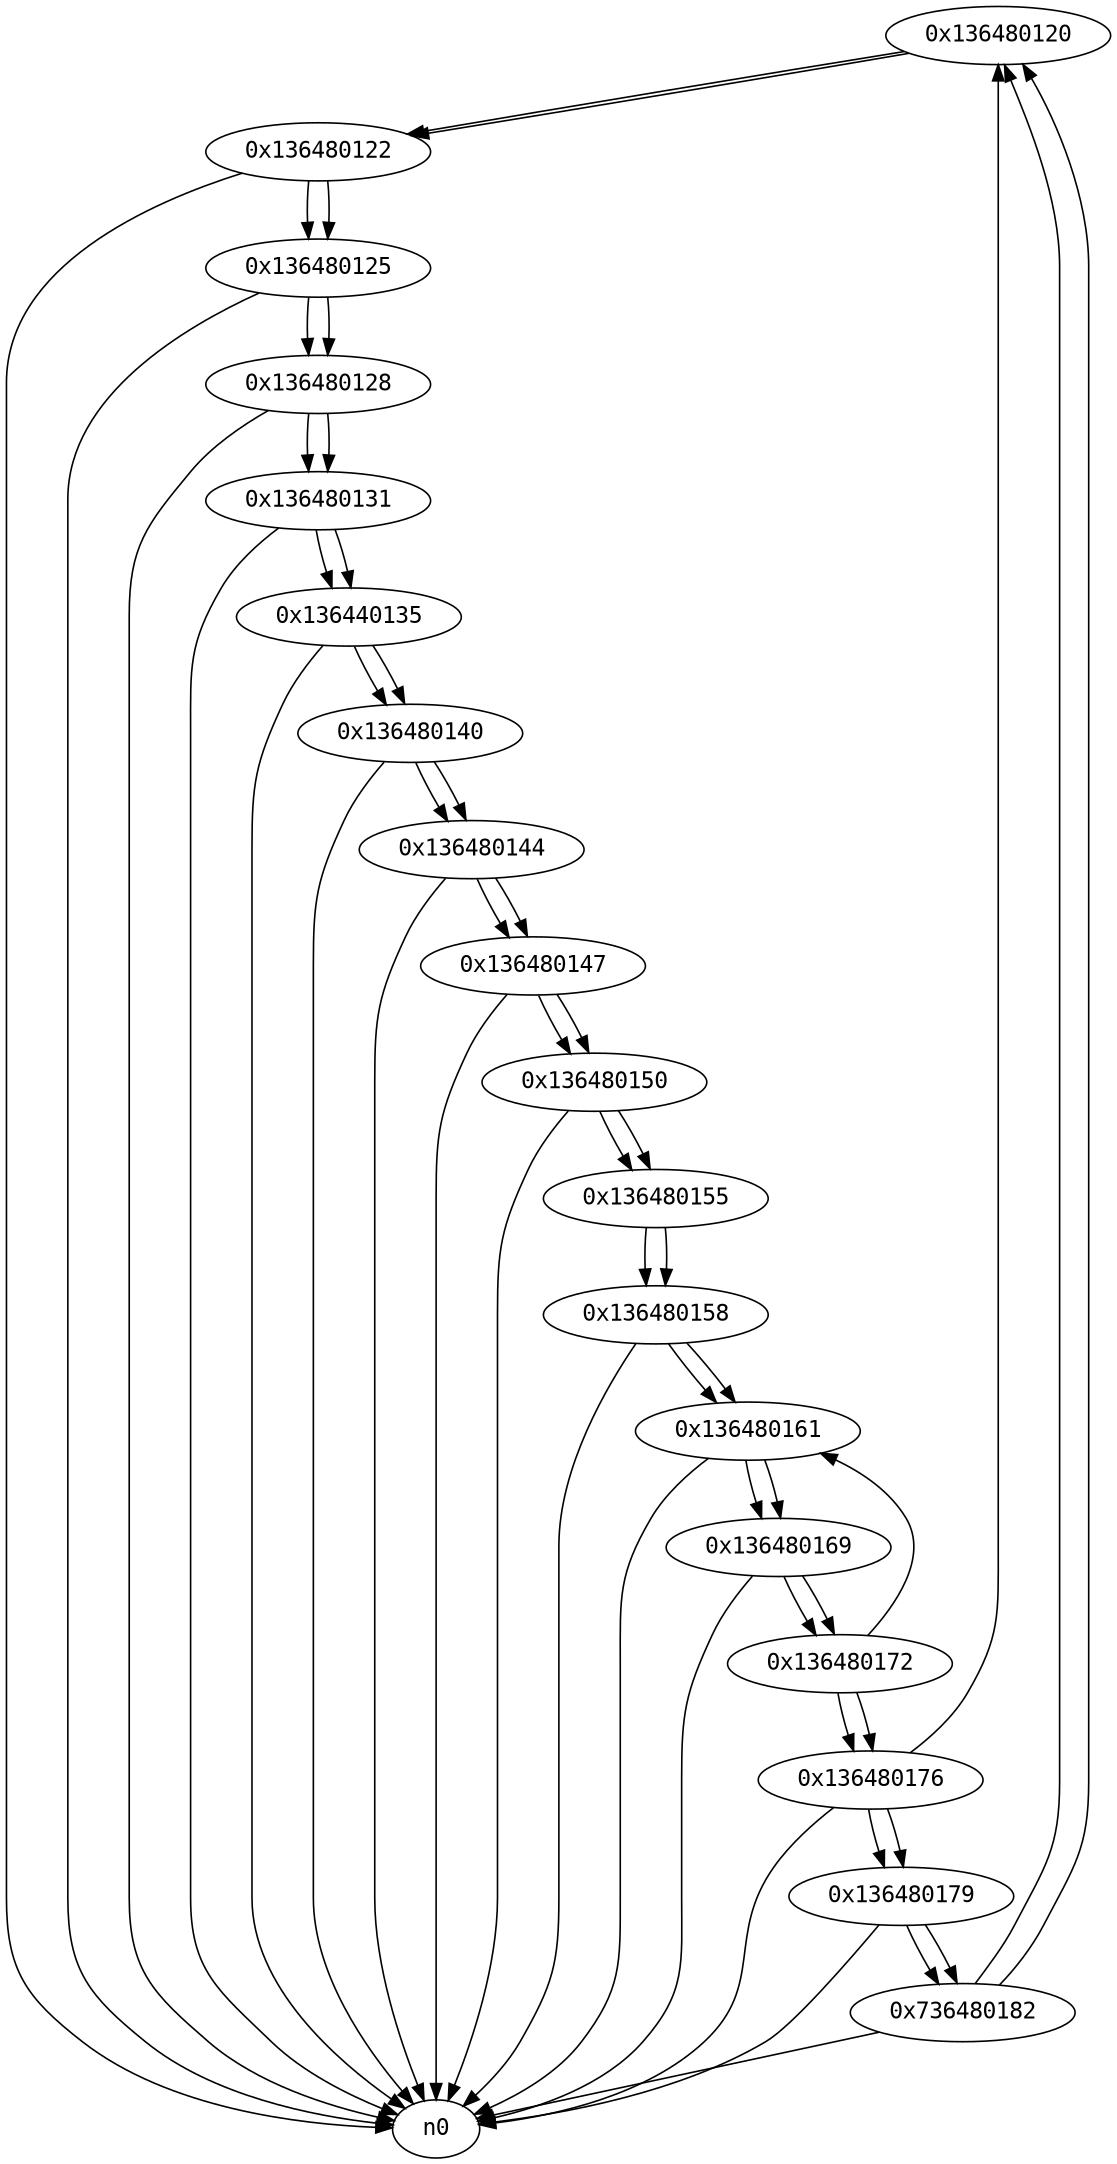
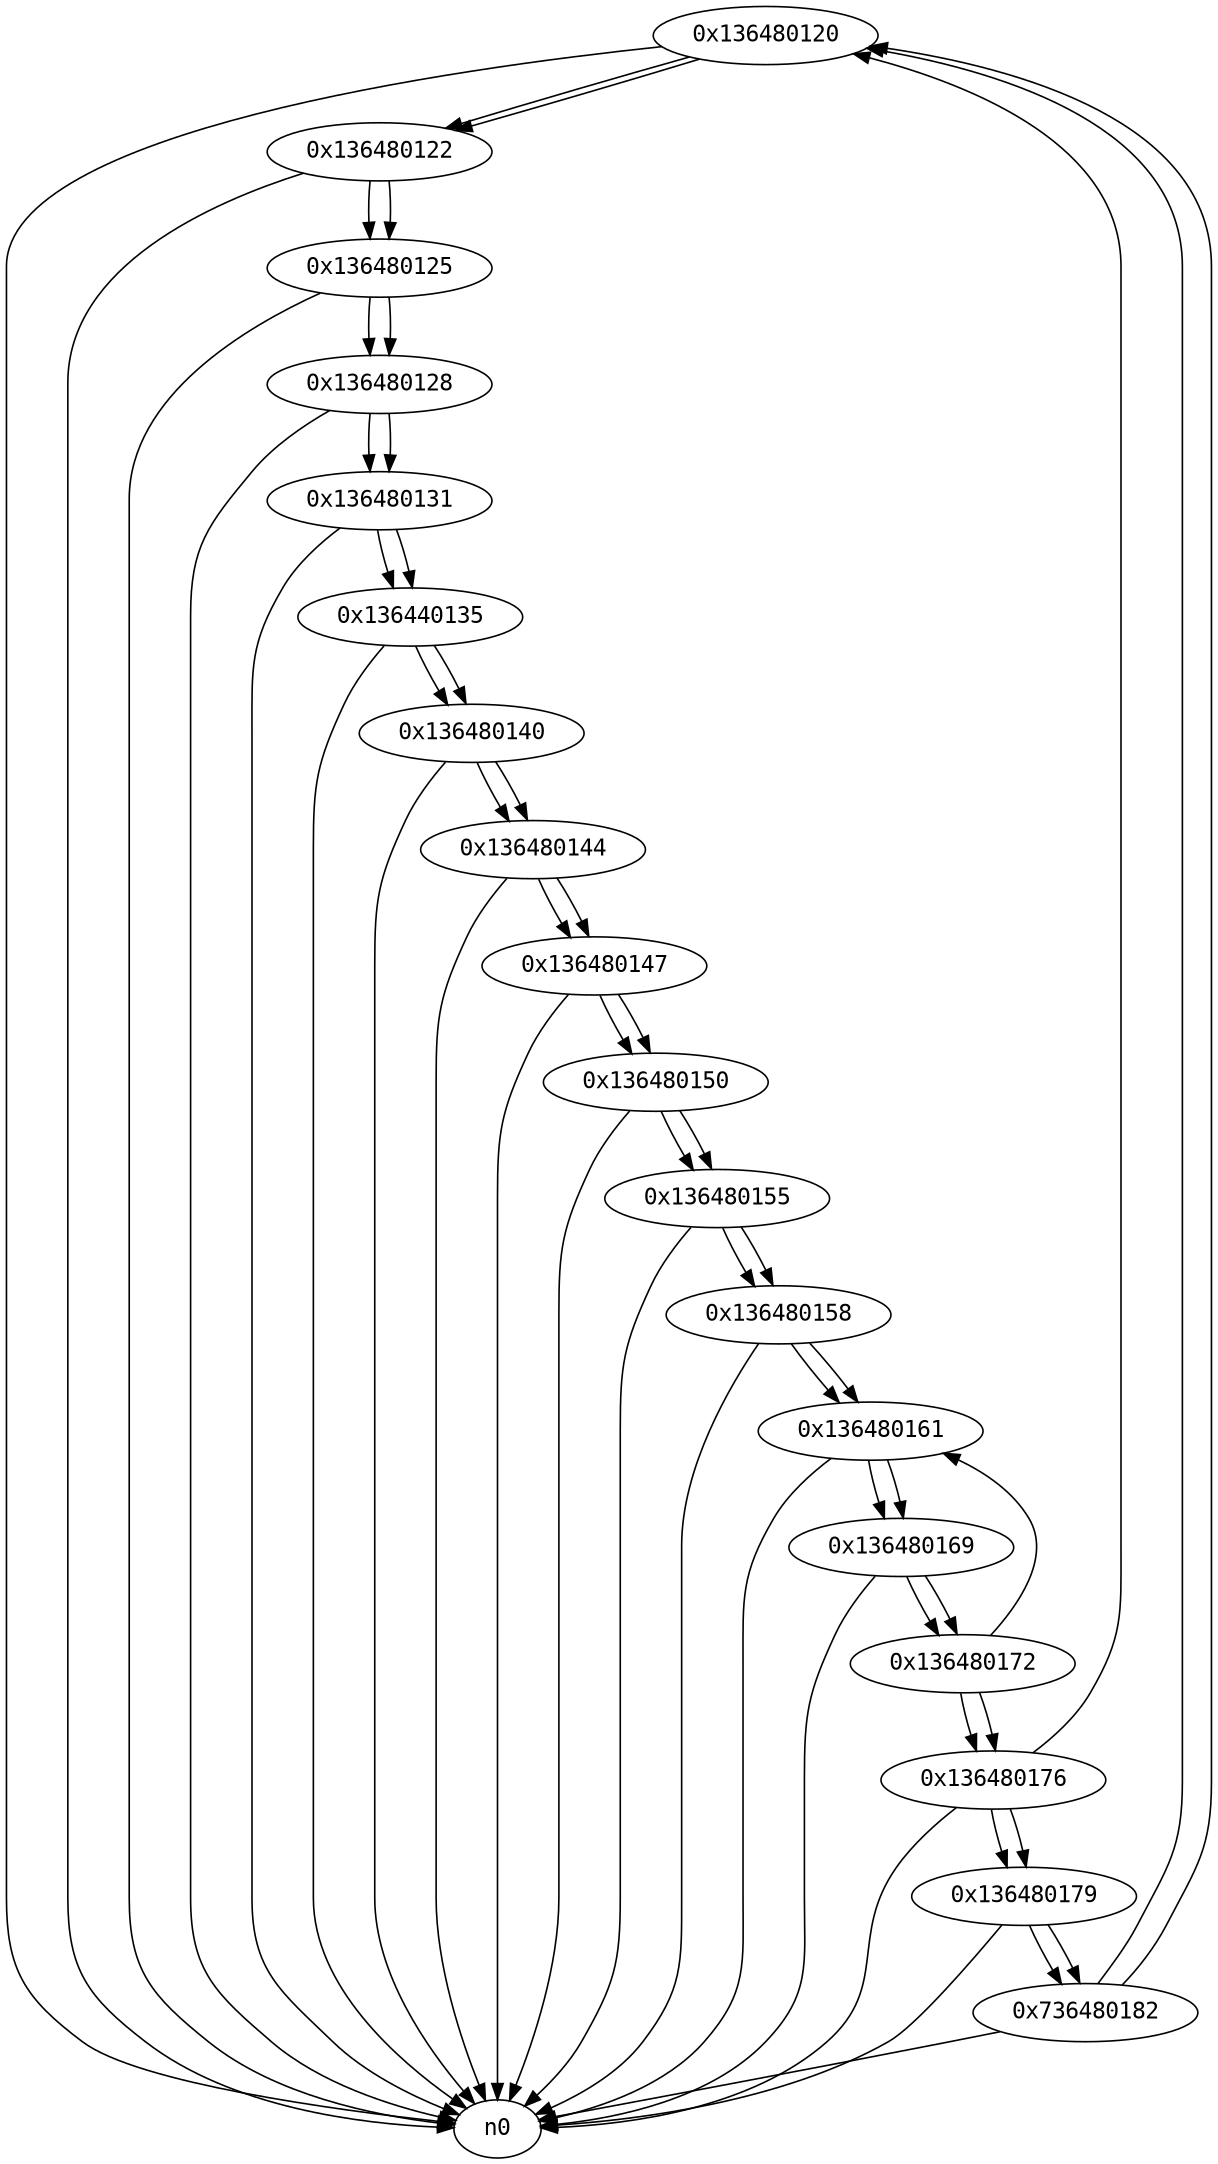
none -> (6, 992)
none -> (620, 1664)
